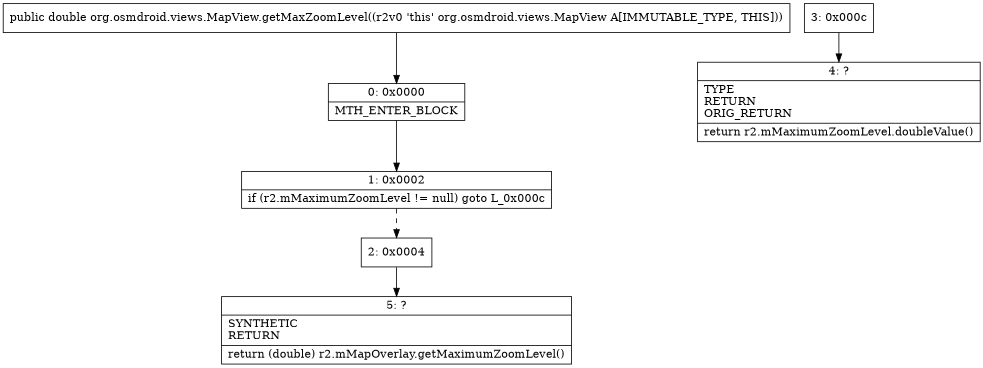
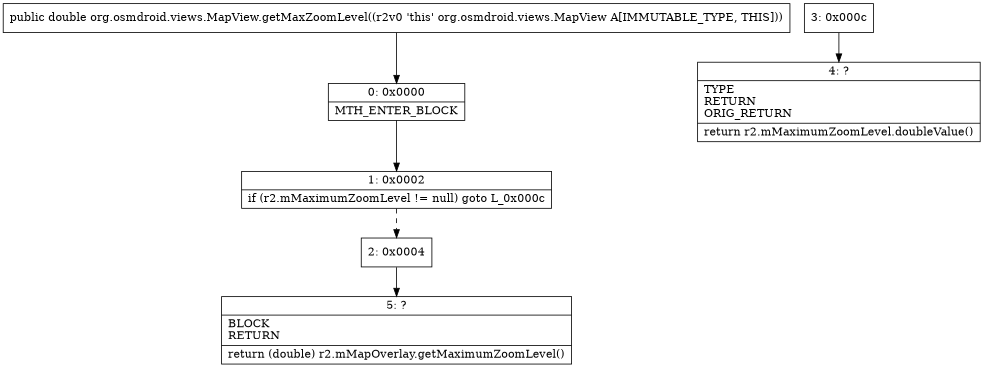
(263, 324) -> (249, 324)
